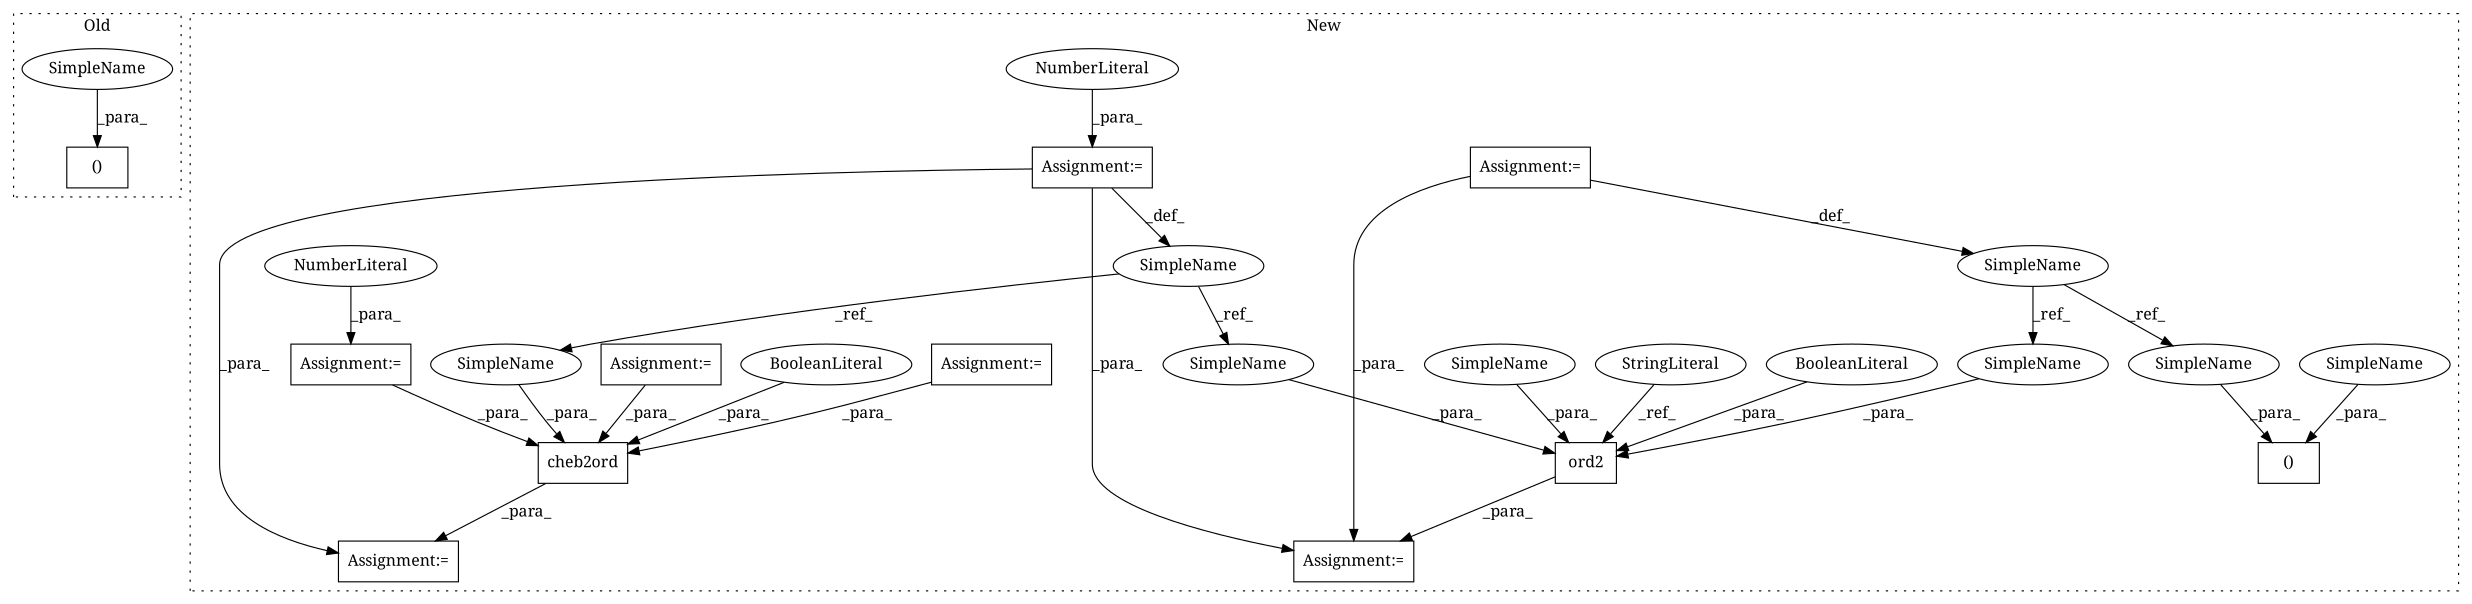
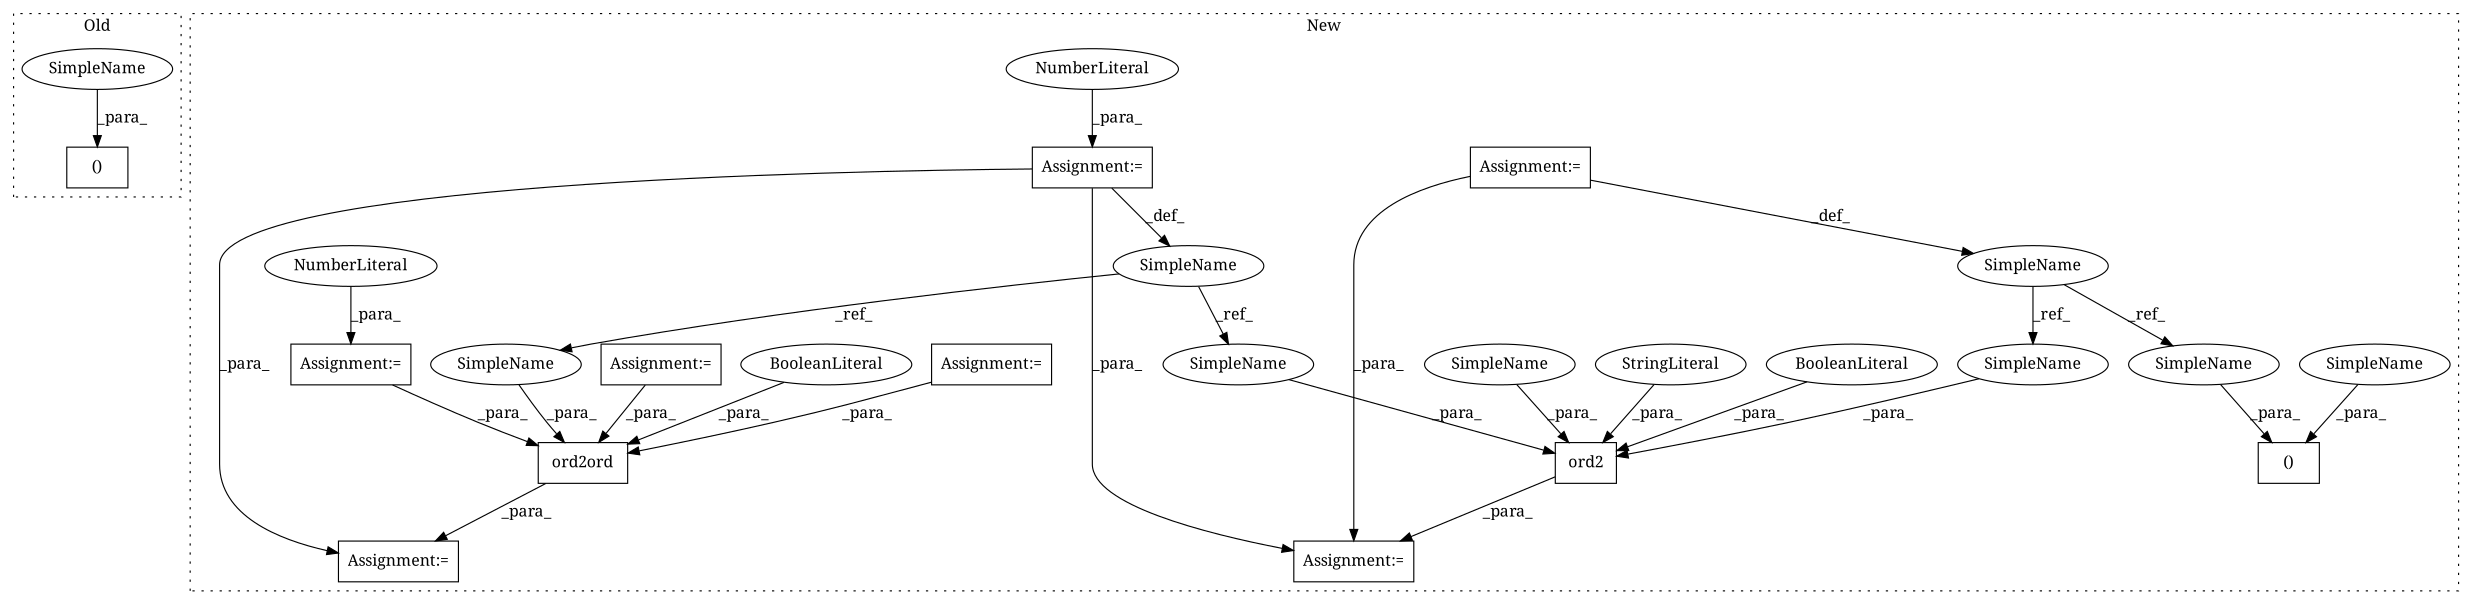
(1658, 414) -> (1658, 414)
(583, 463) -> (583, 463)
